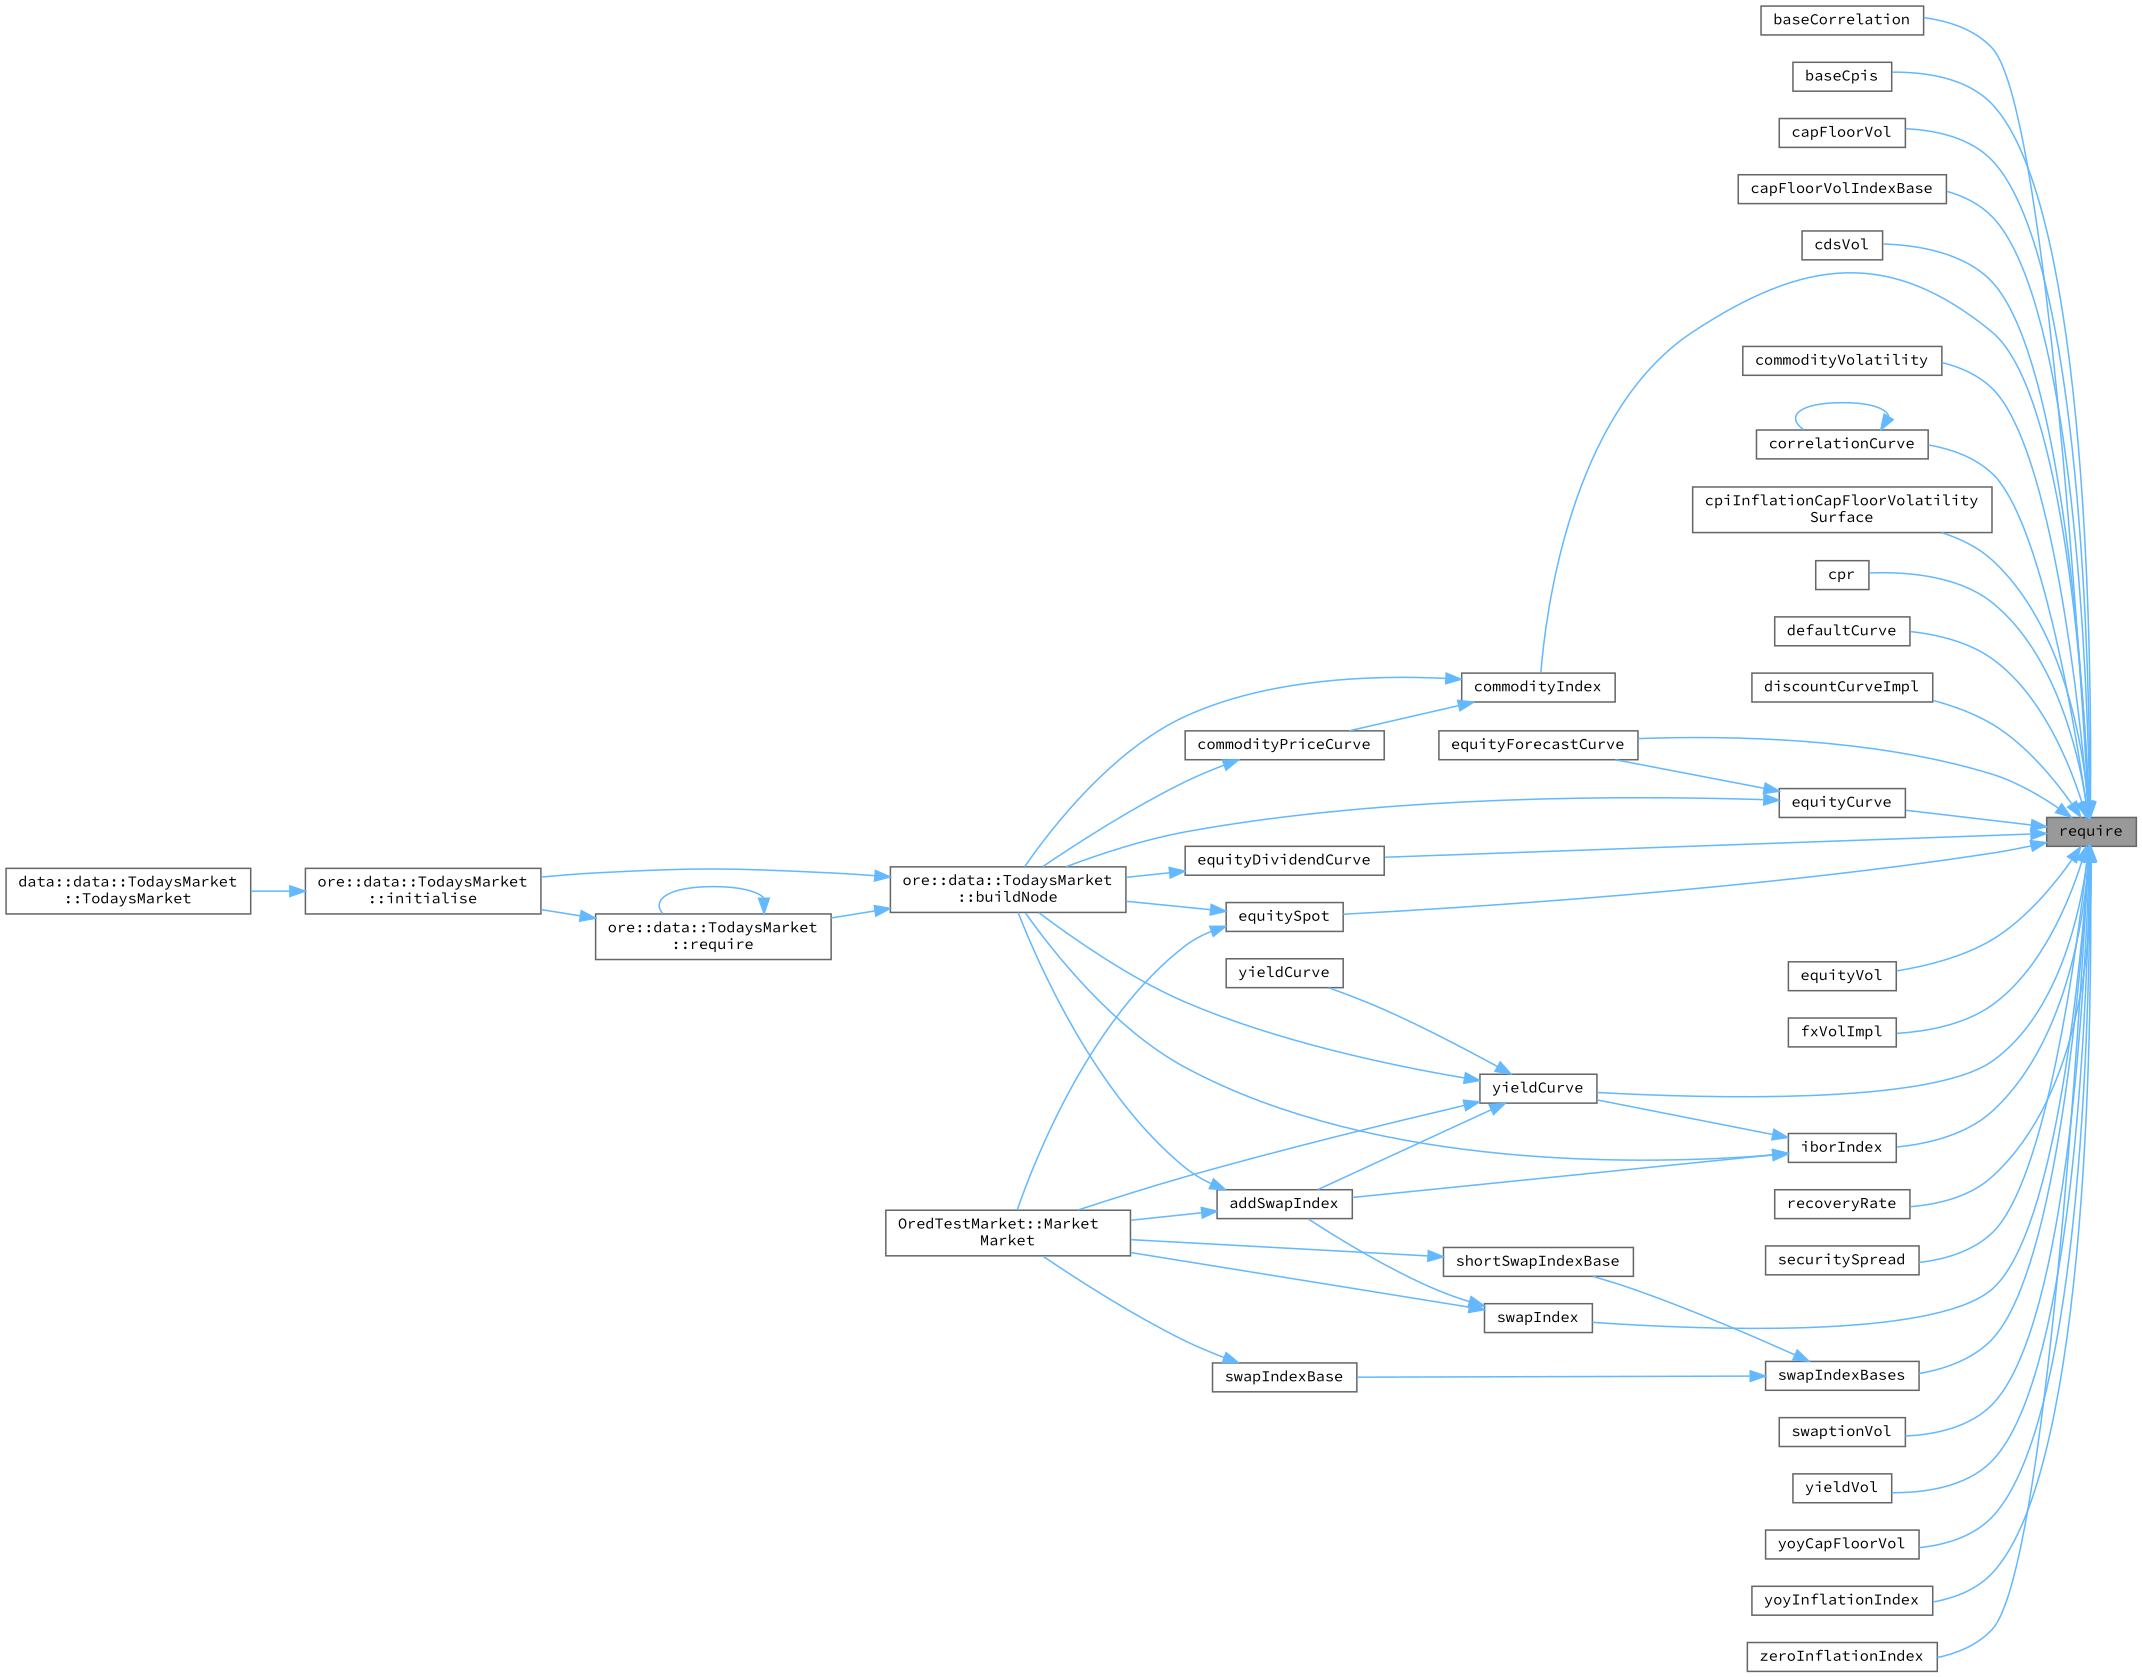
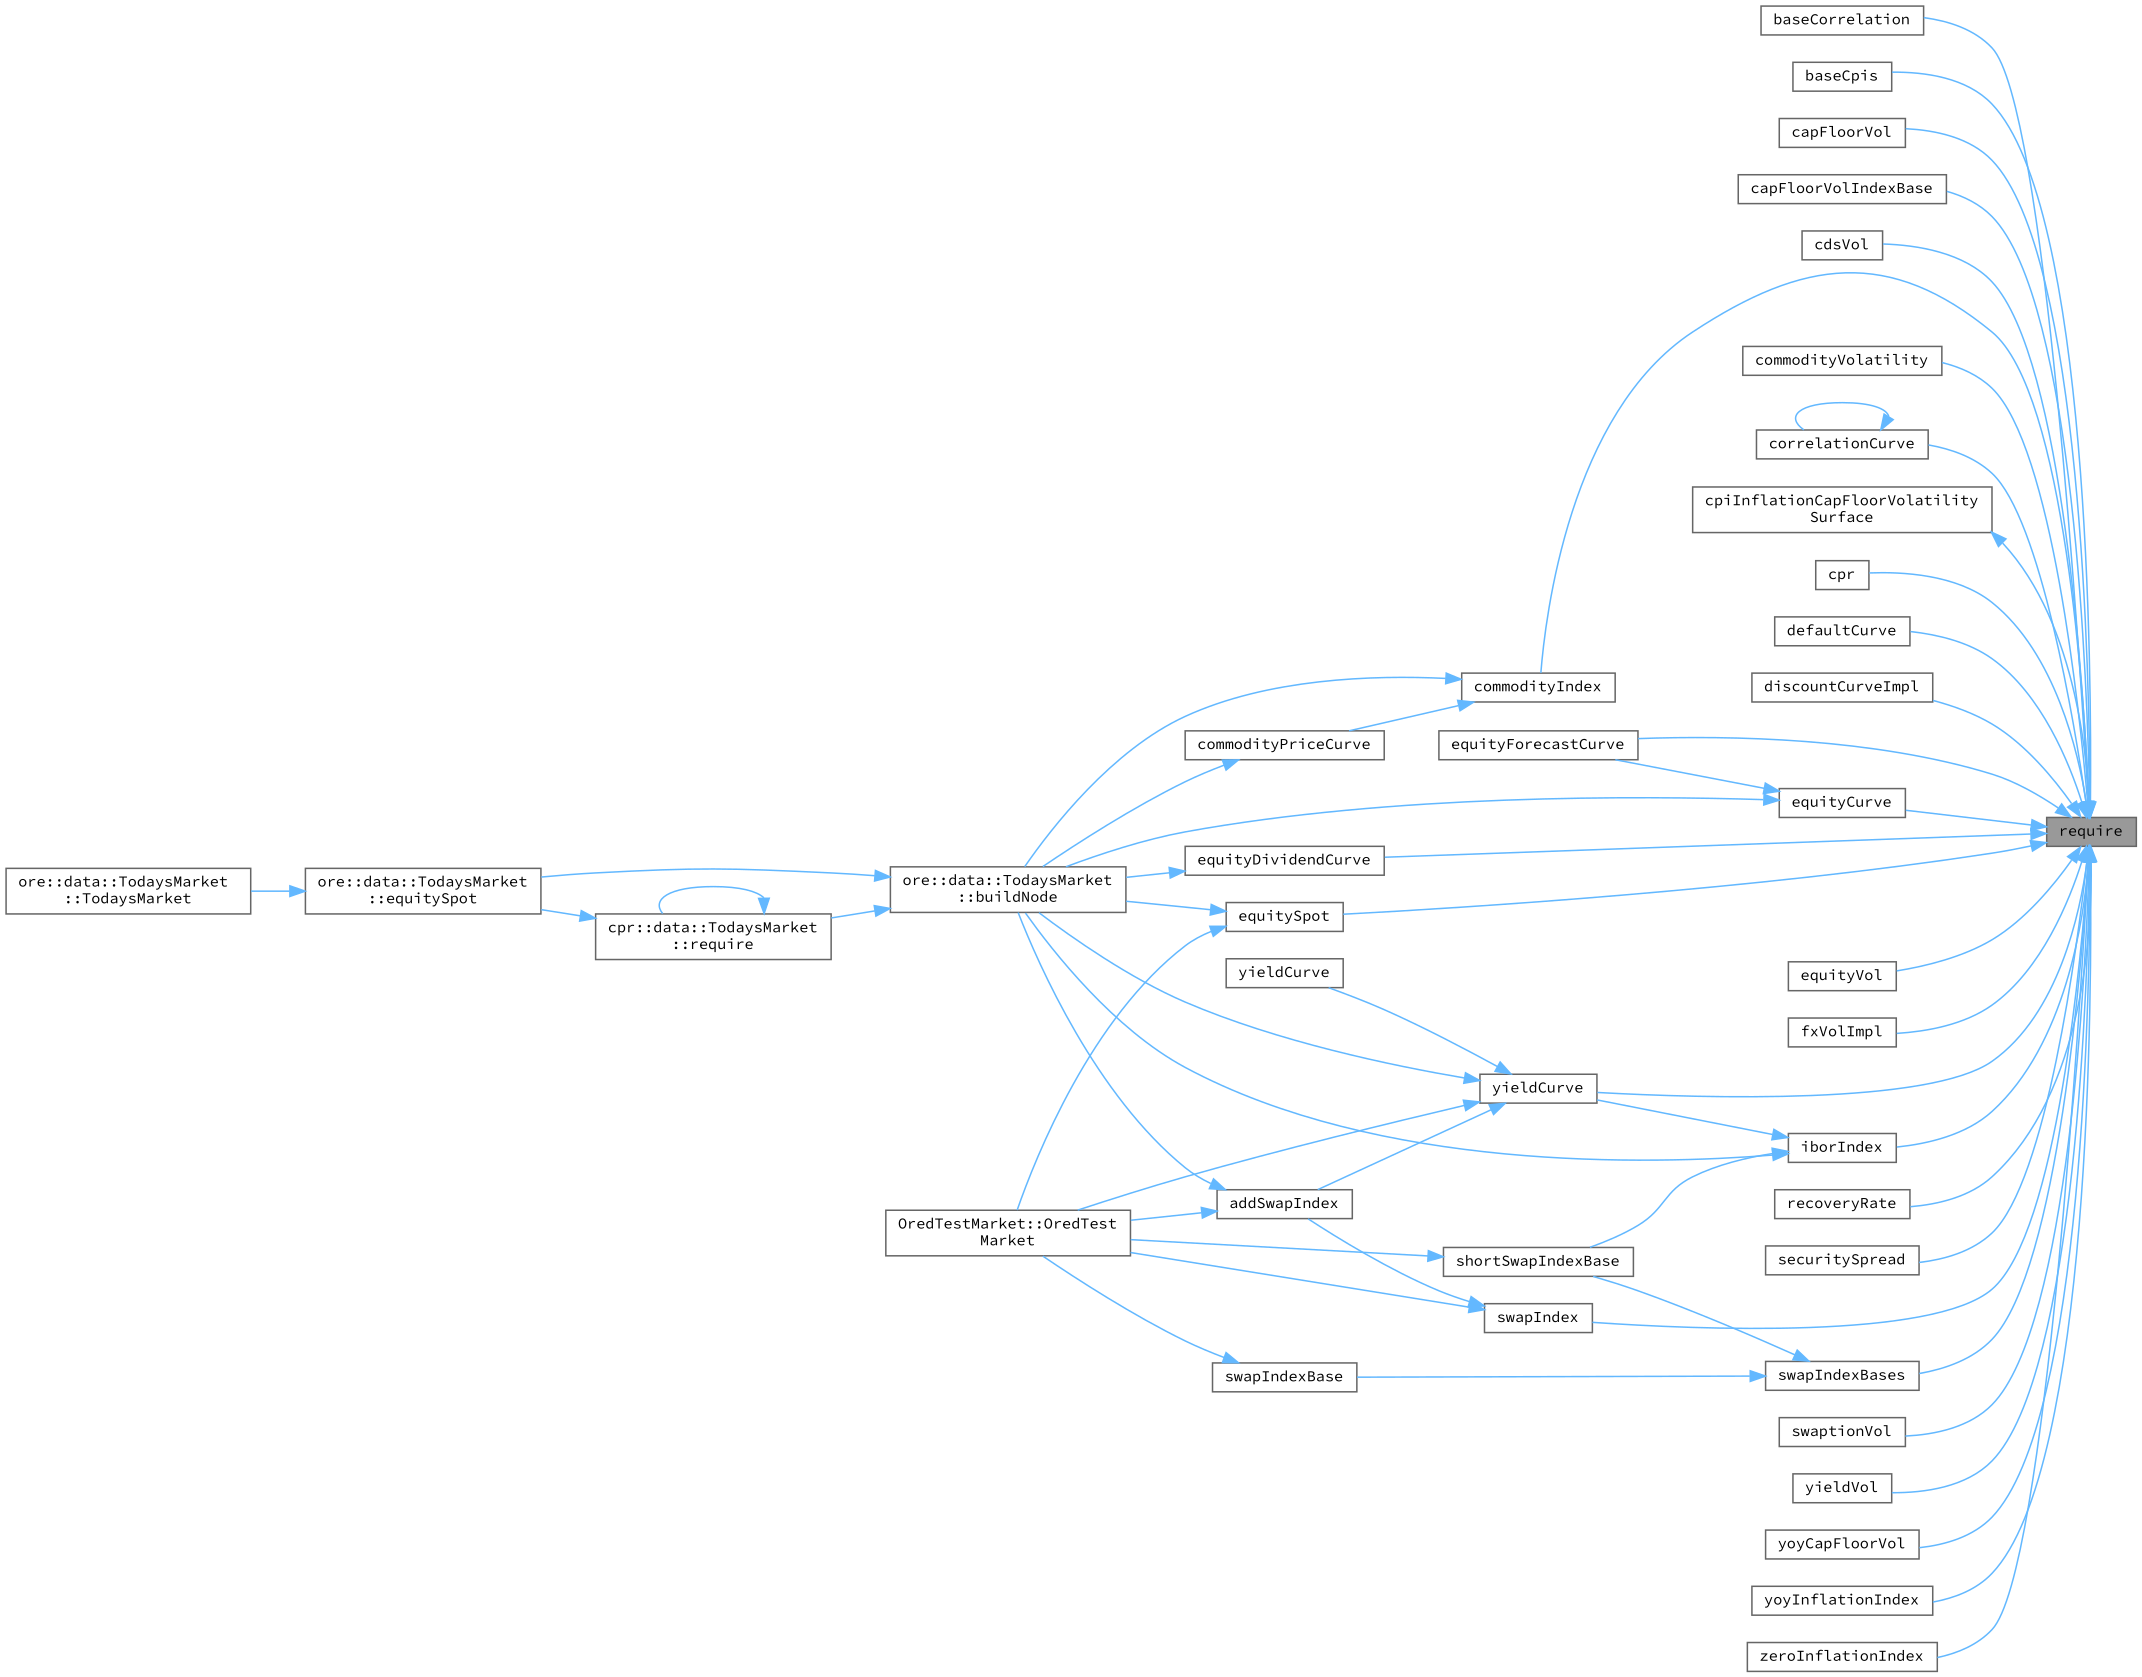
(2043, 631) -> (2069, 672)
(128, 891) -> (128, 891)
(423, 891) -> (423, 891)
(713, 937) -> (713, 937)
(1562, 1176) -> (1675, 1189)
(1008, 1233) -> (1008, 1233)
